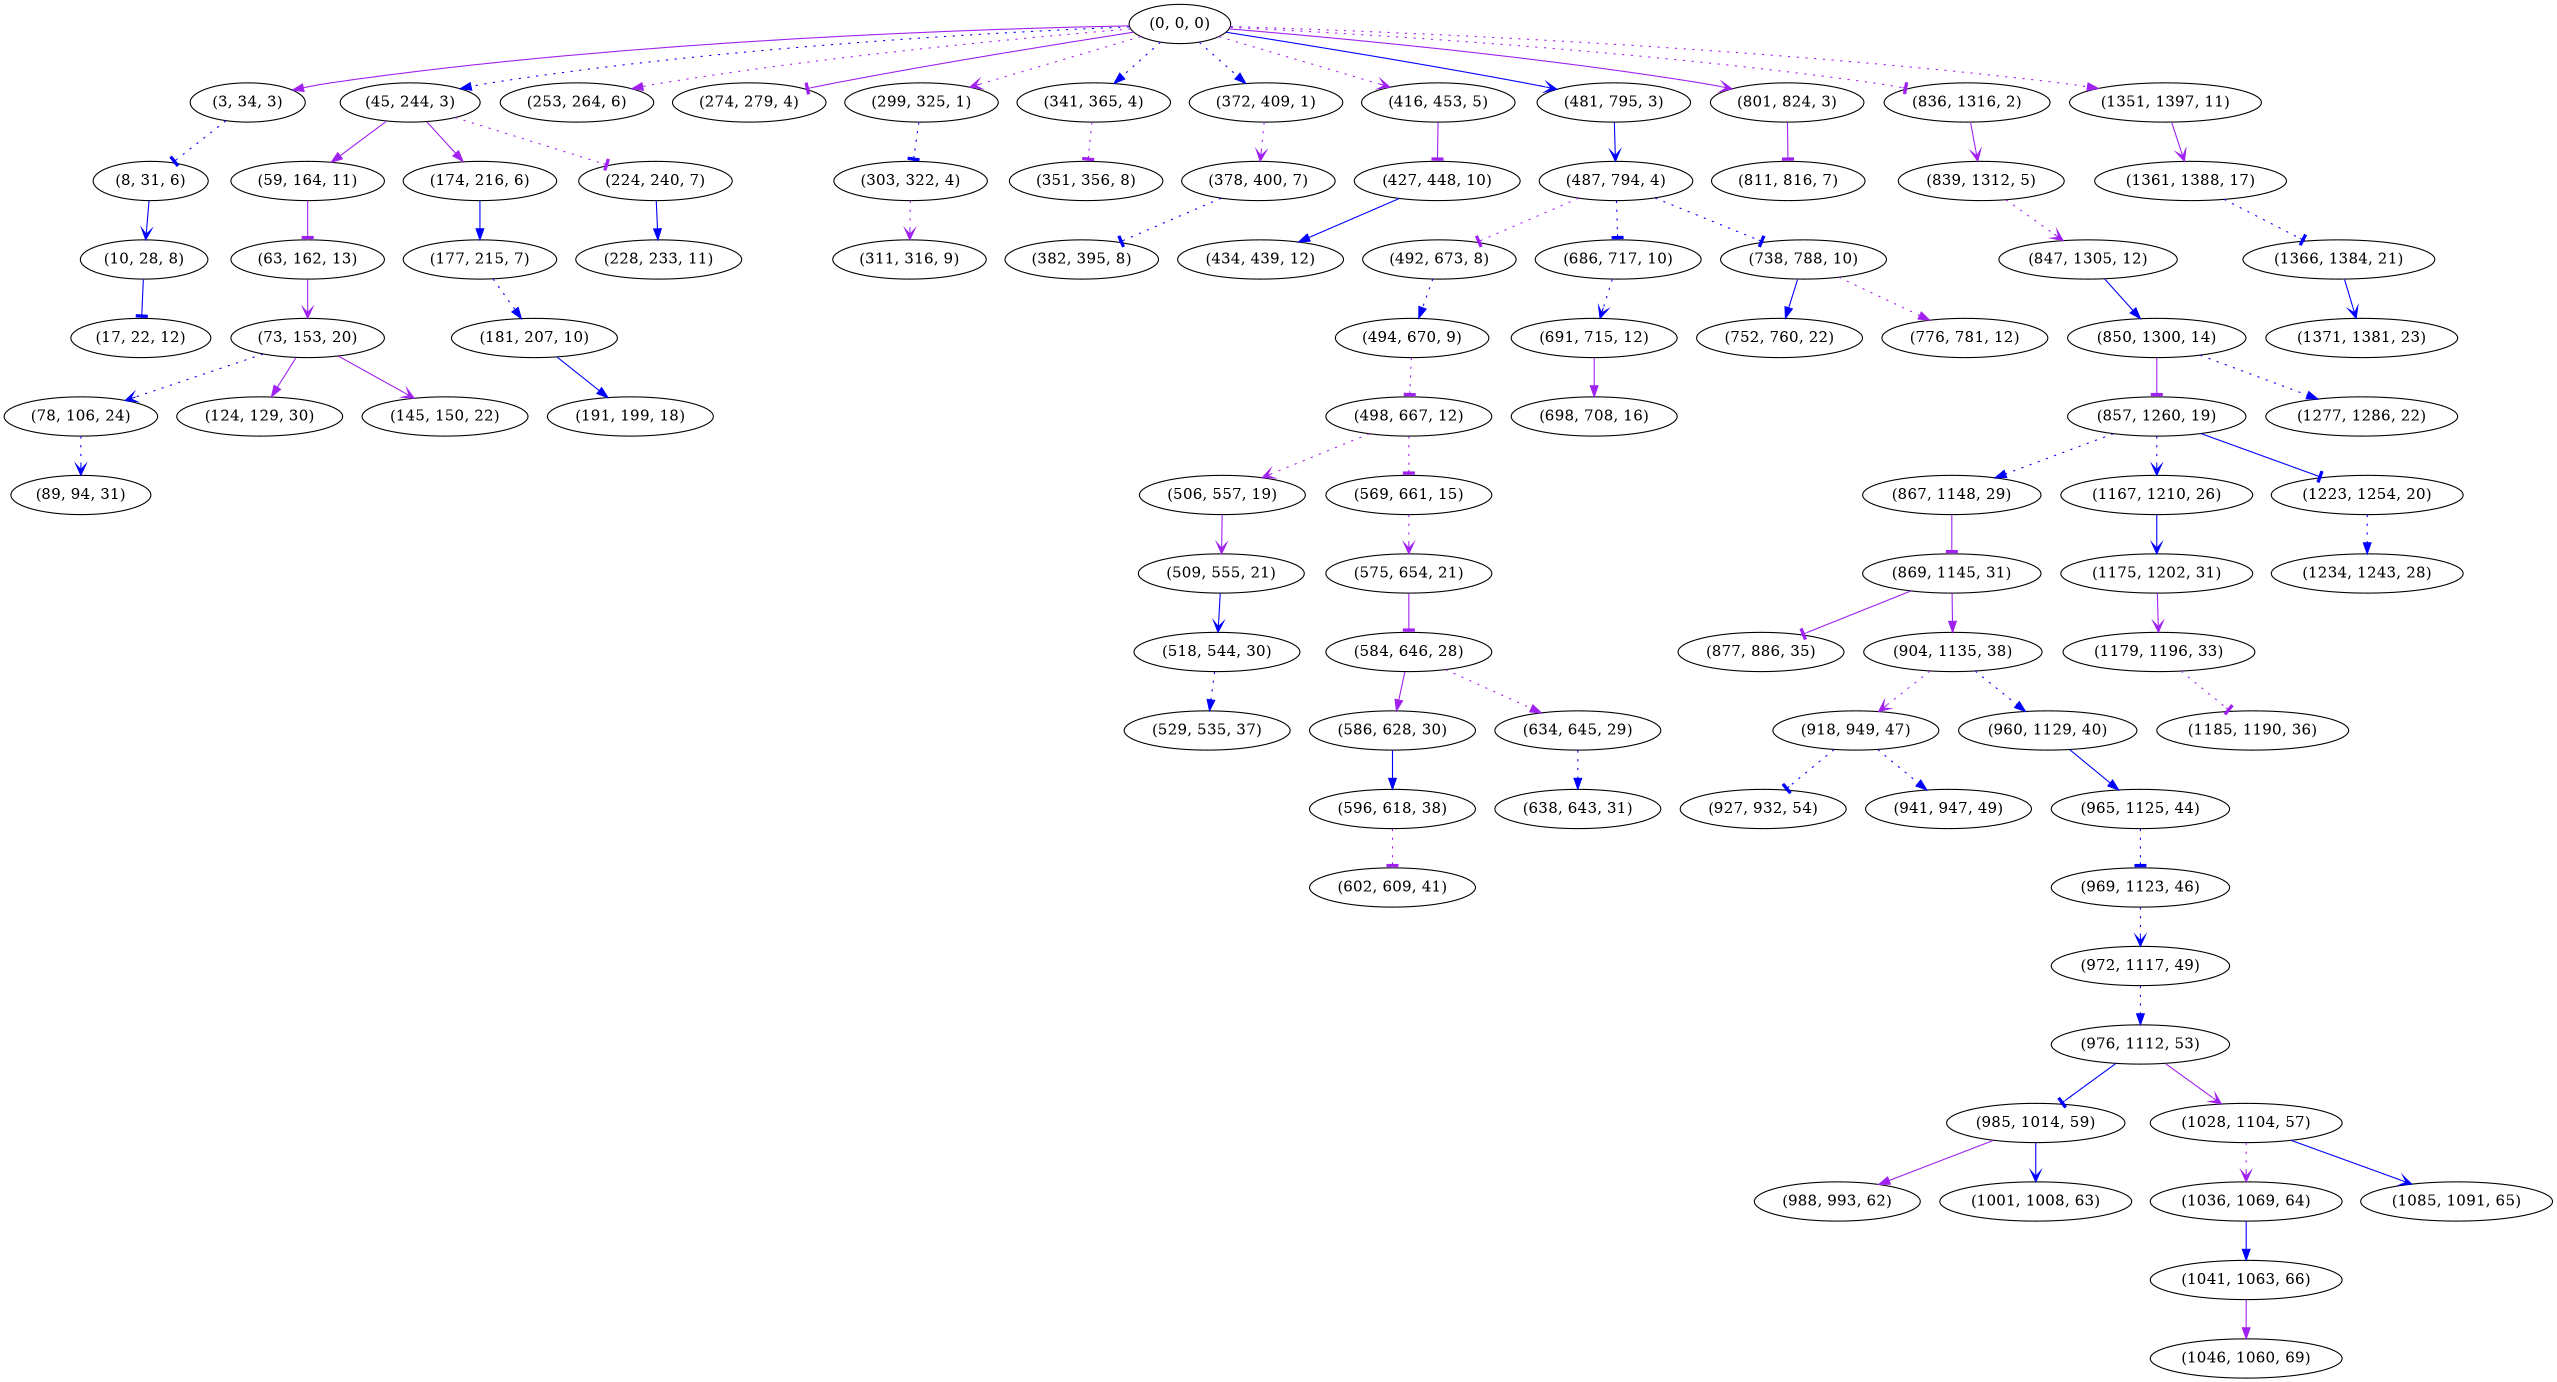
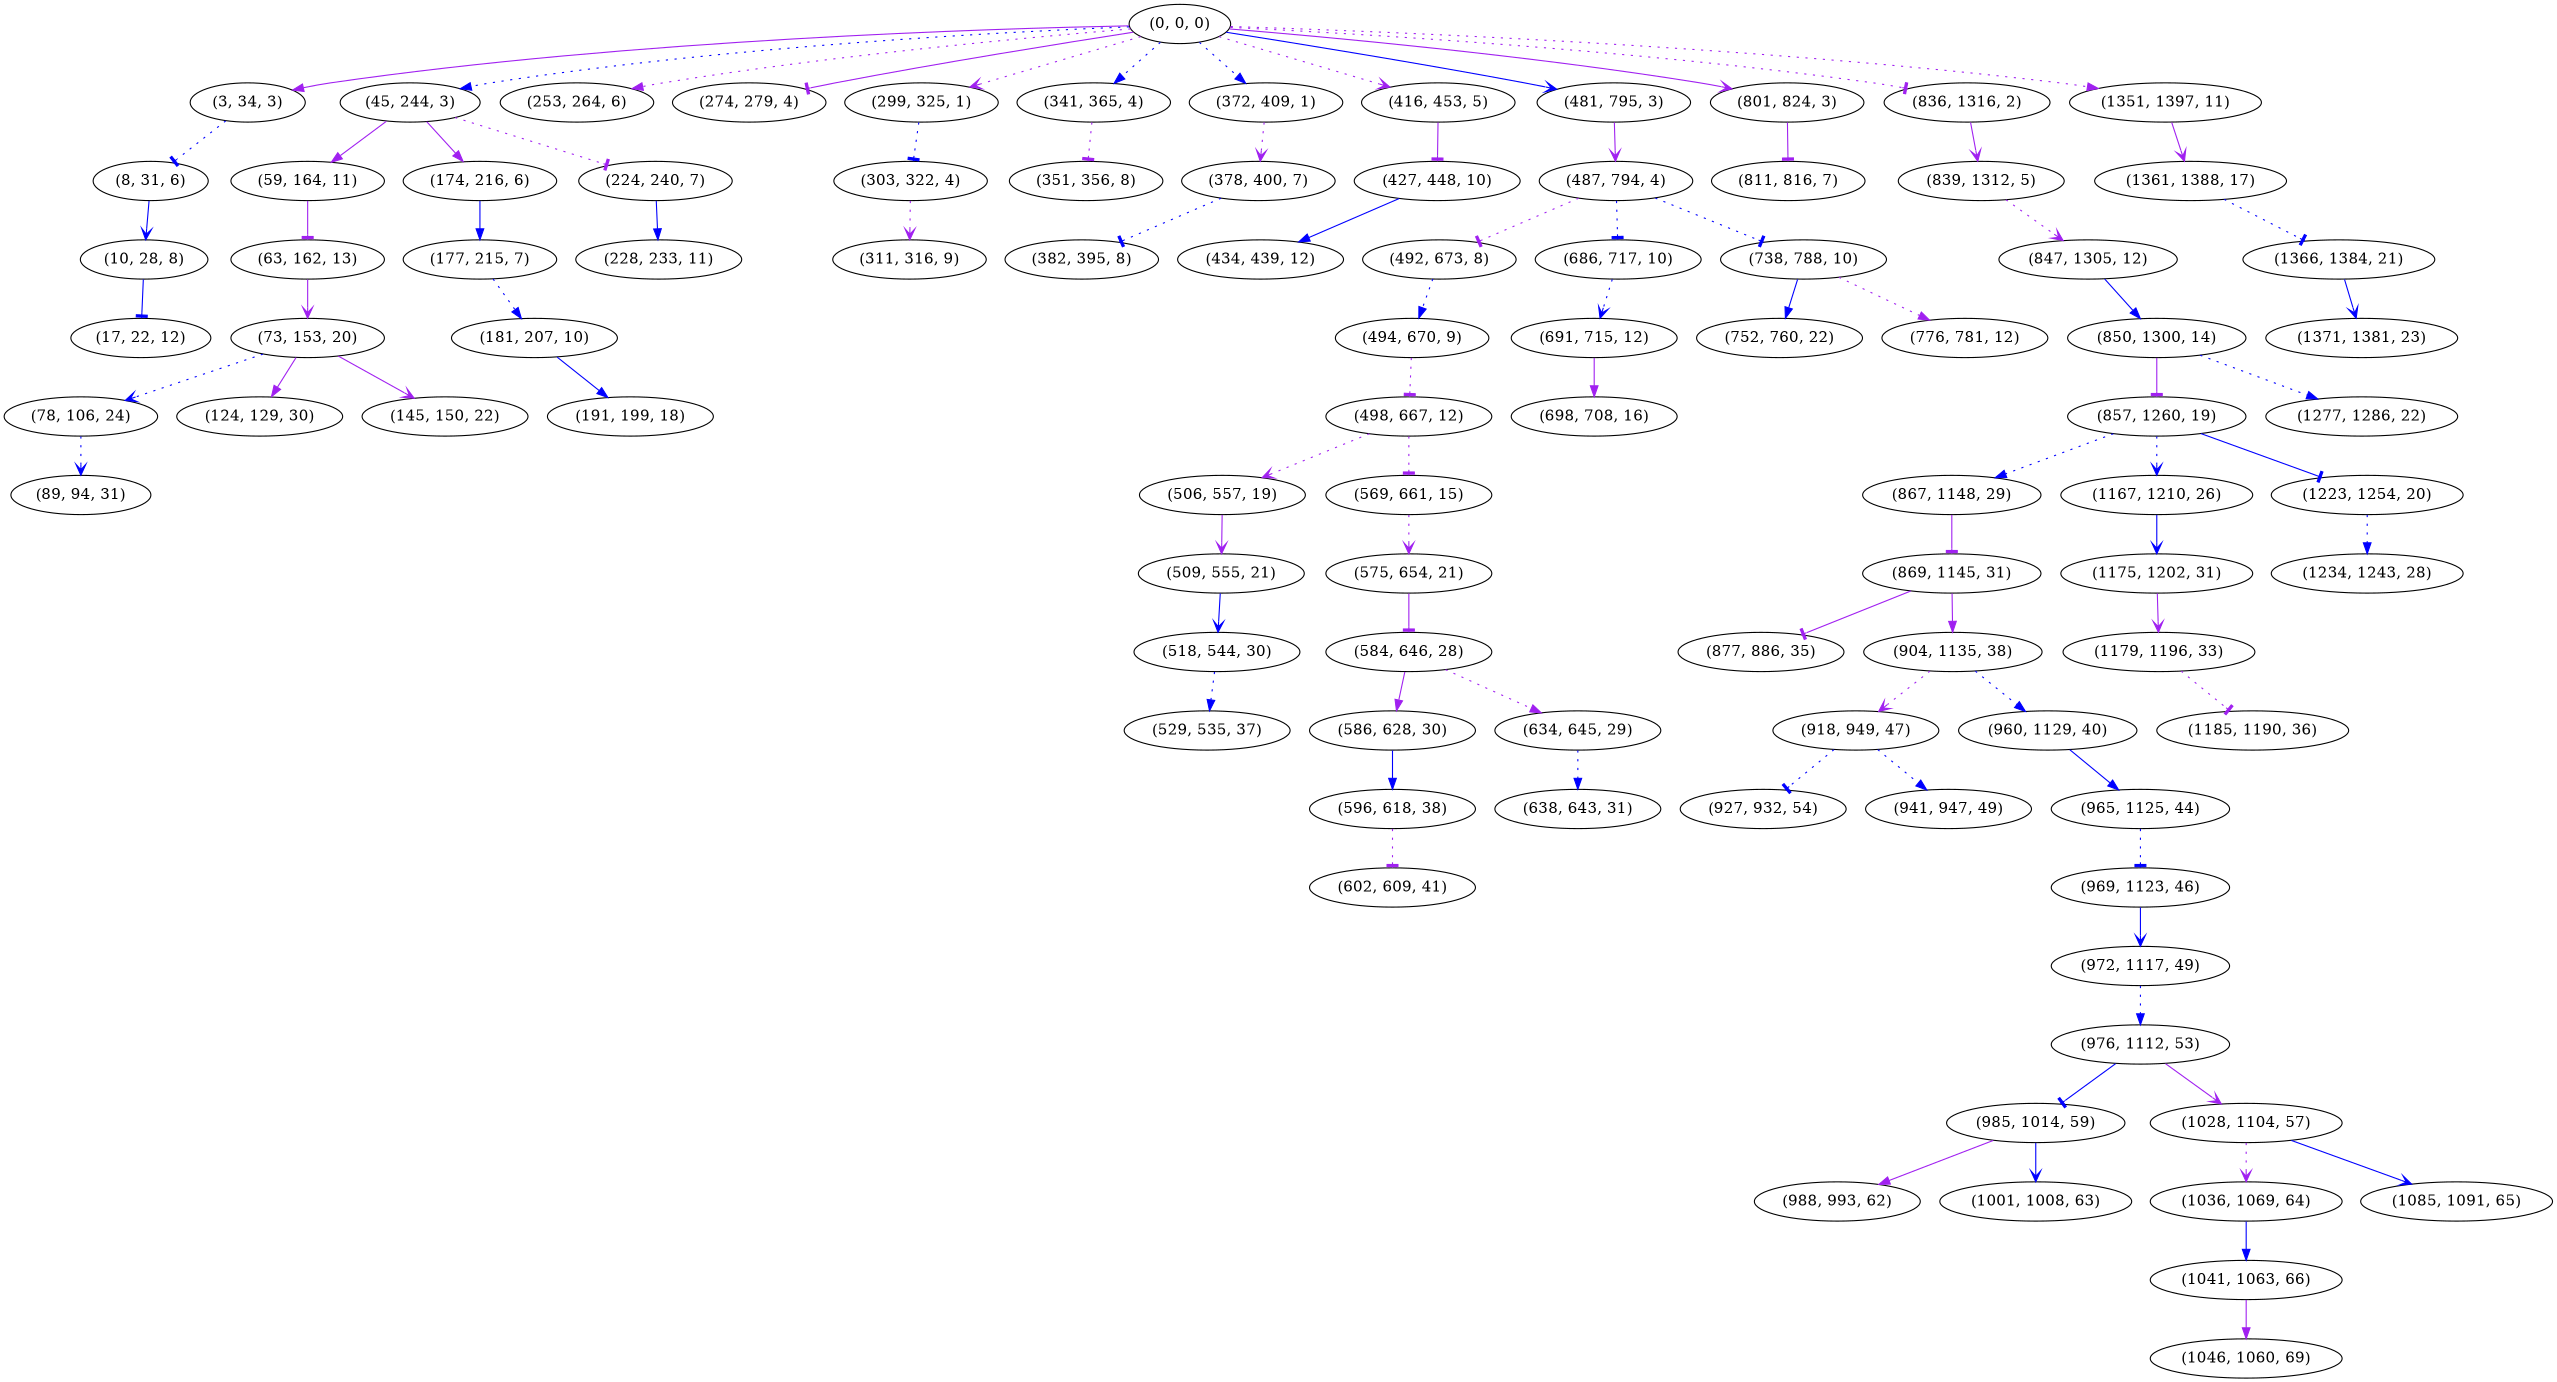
(1615, 136) -> (1615, 136)
(2140, 921) -> (2140, 921)
